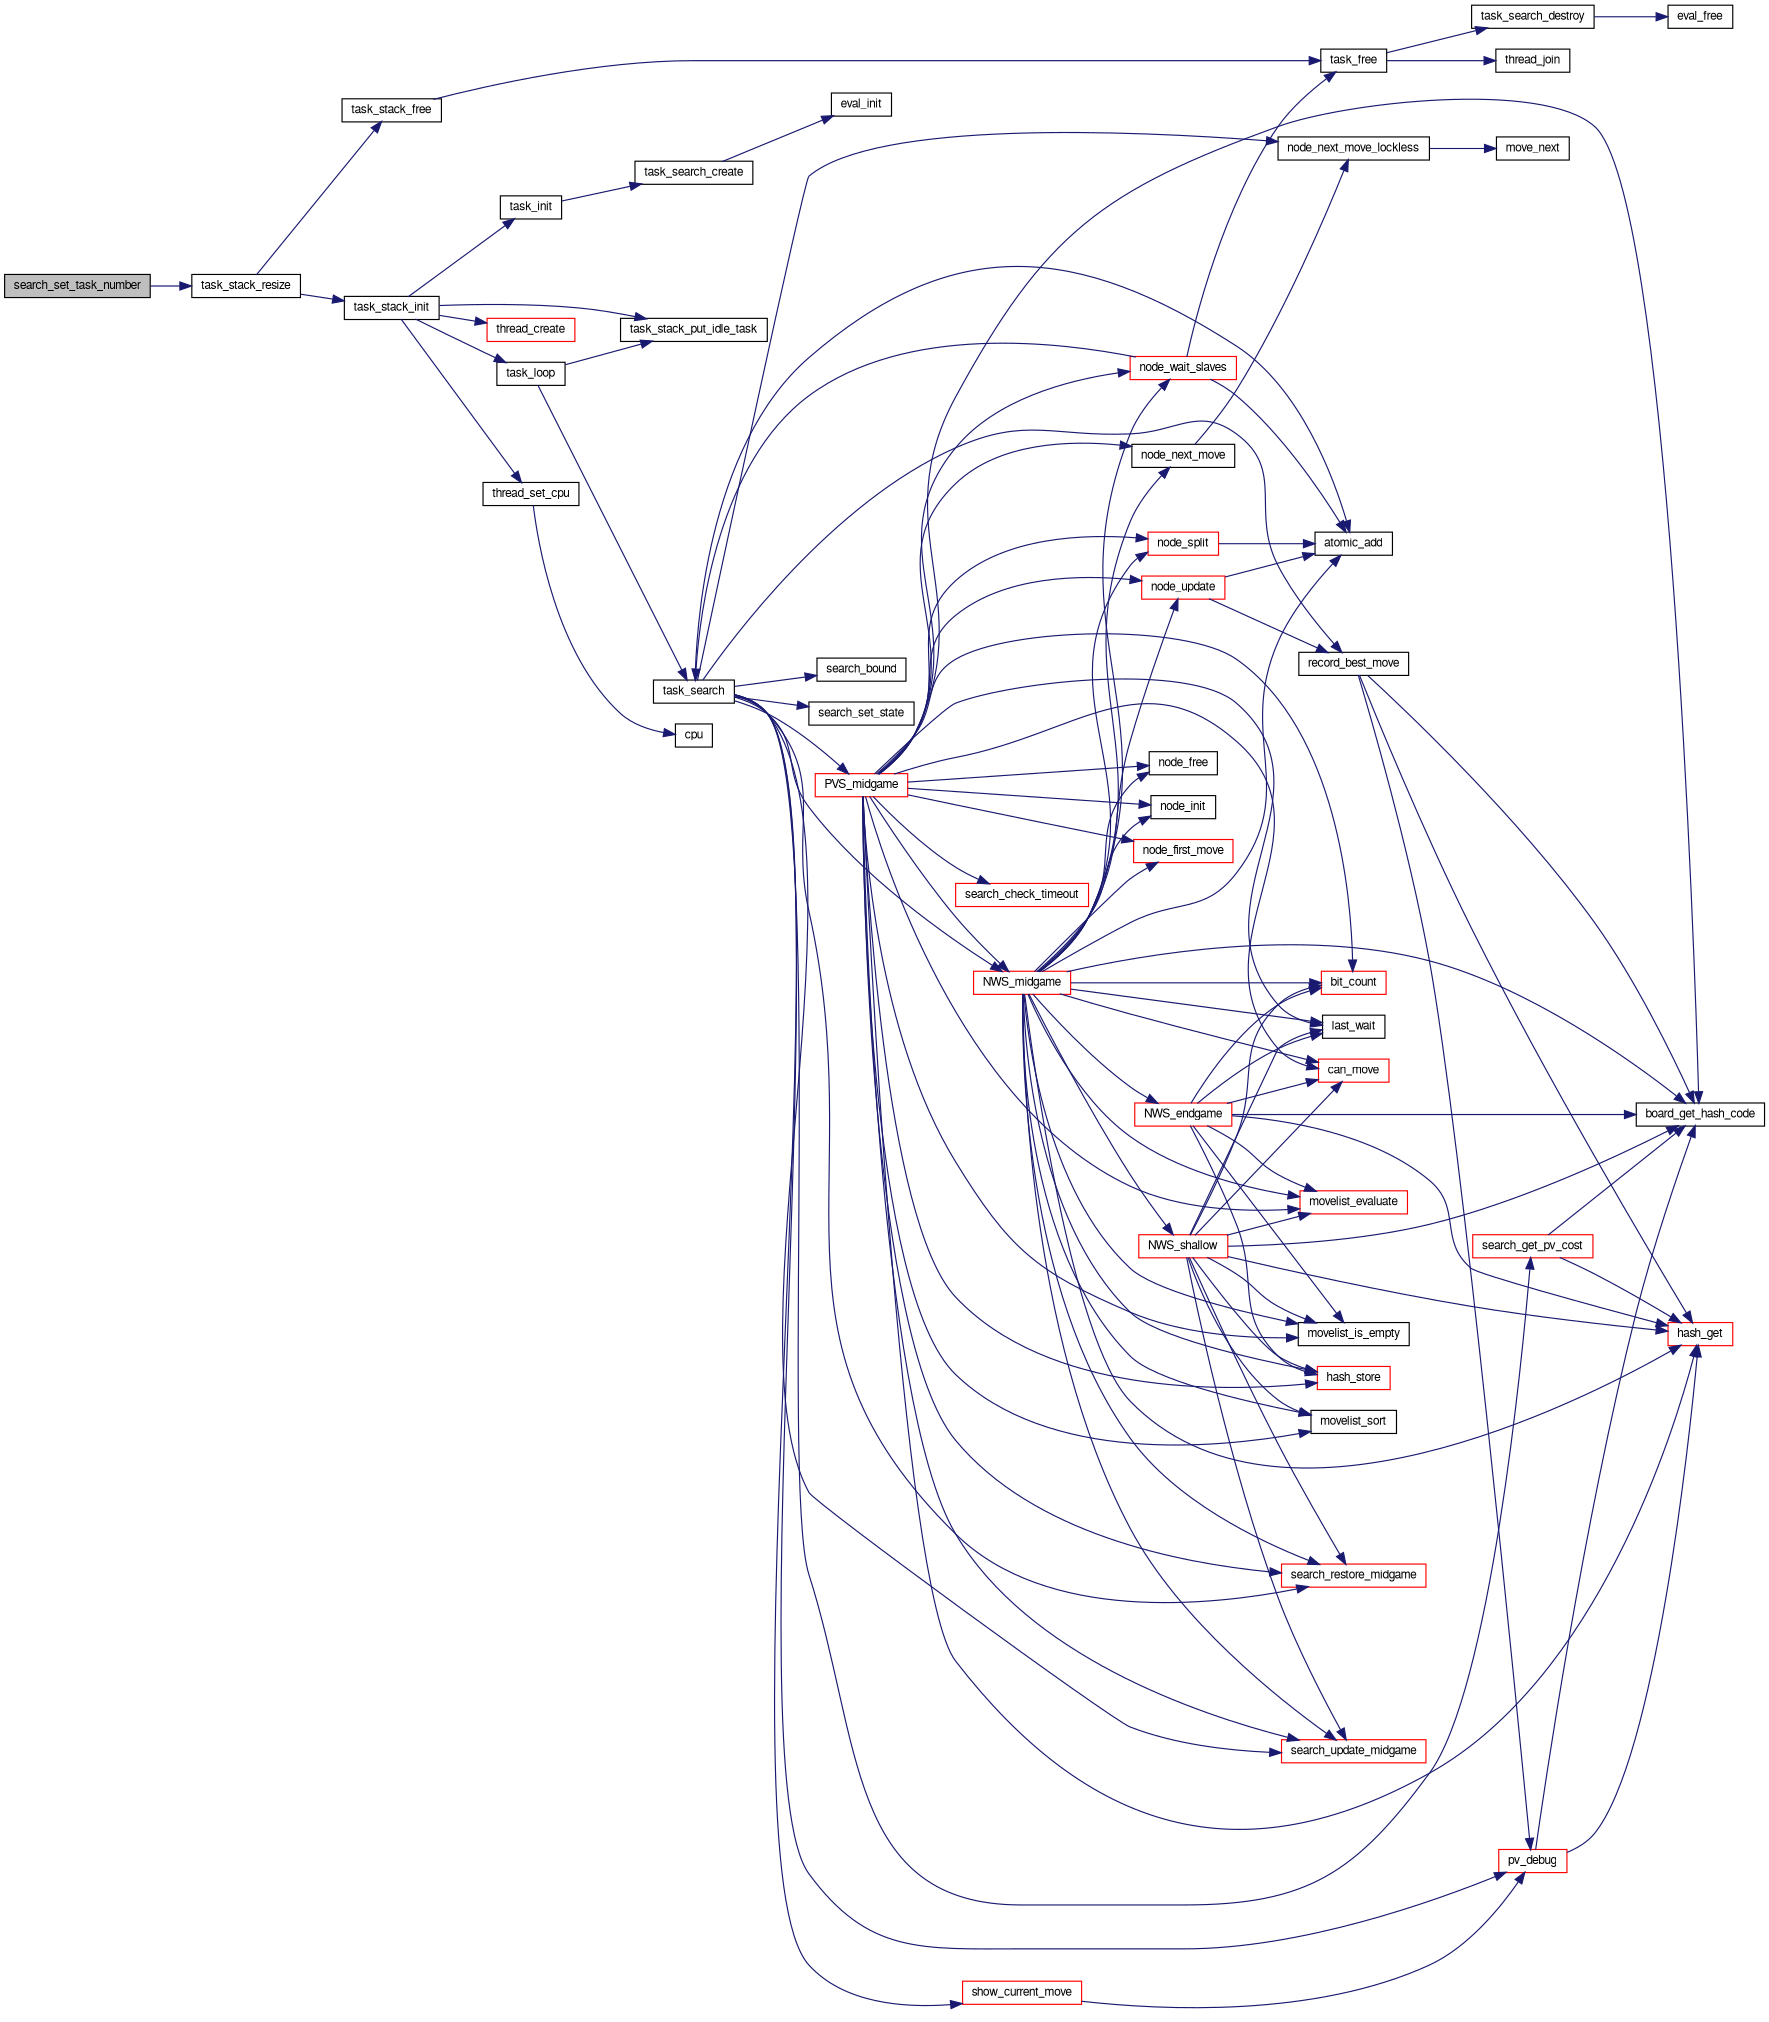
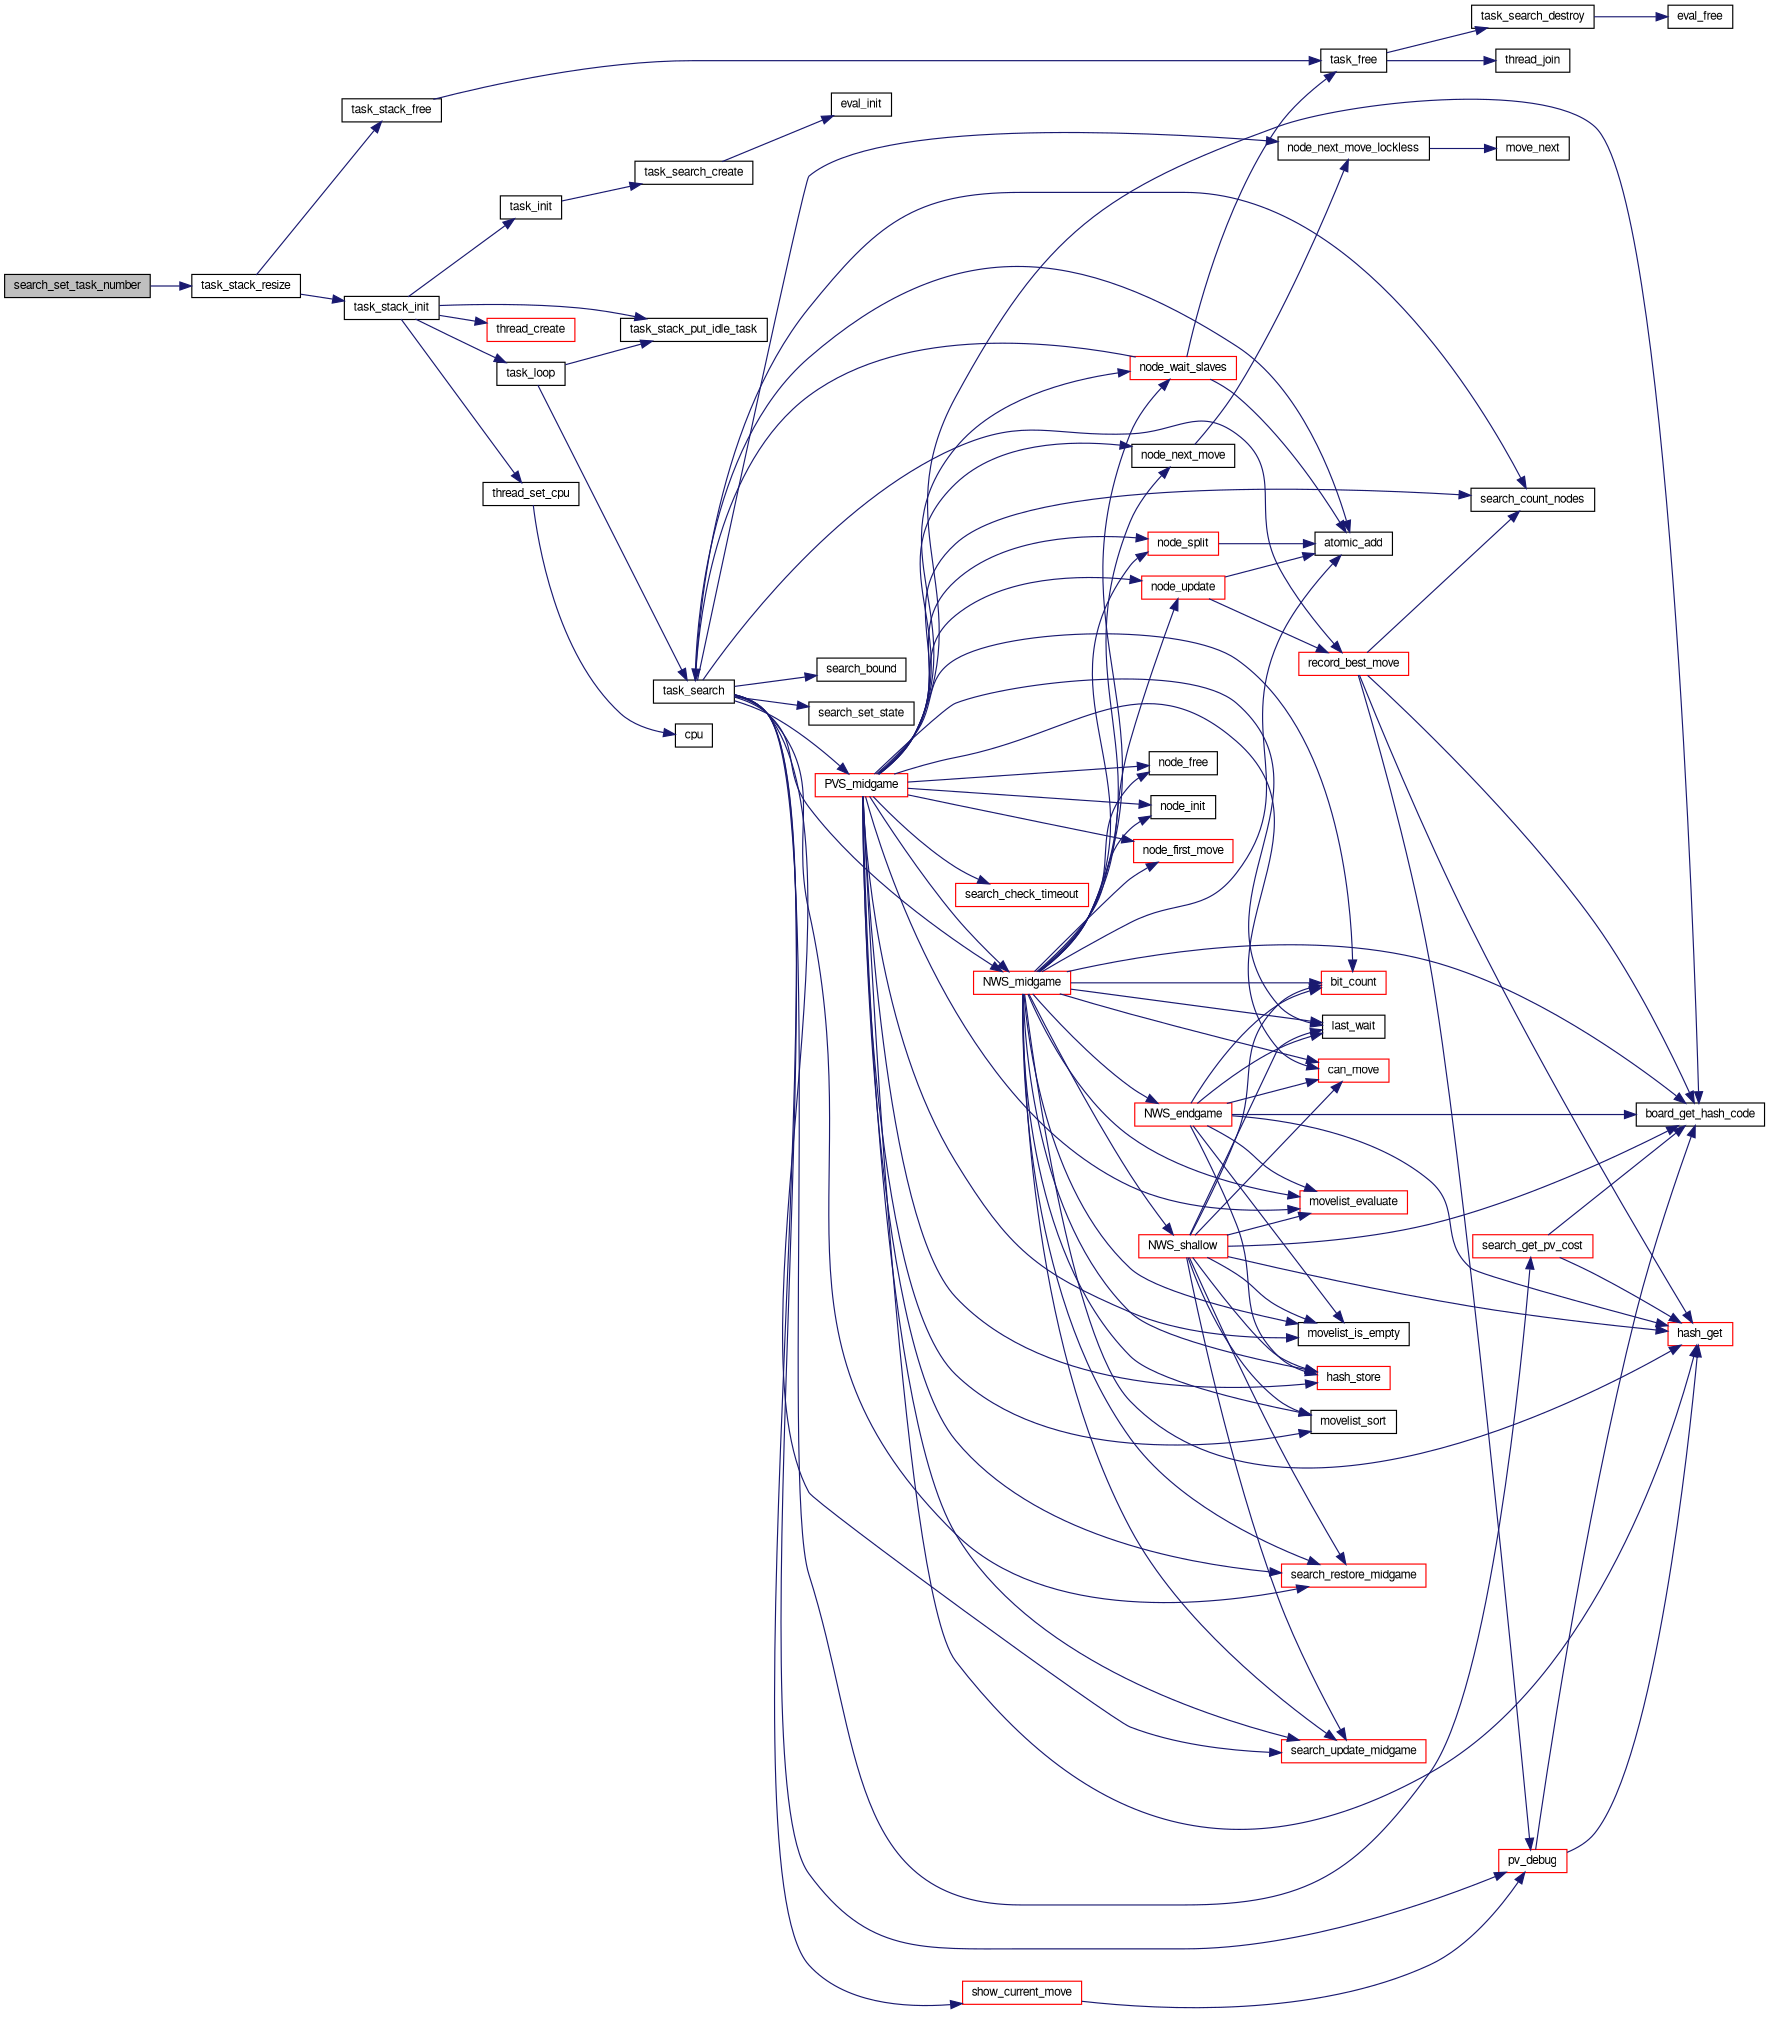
none -> (1533, 500)
(1354, 664) -> (1354, 664)
